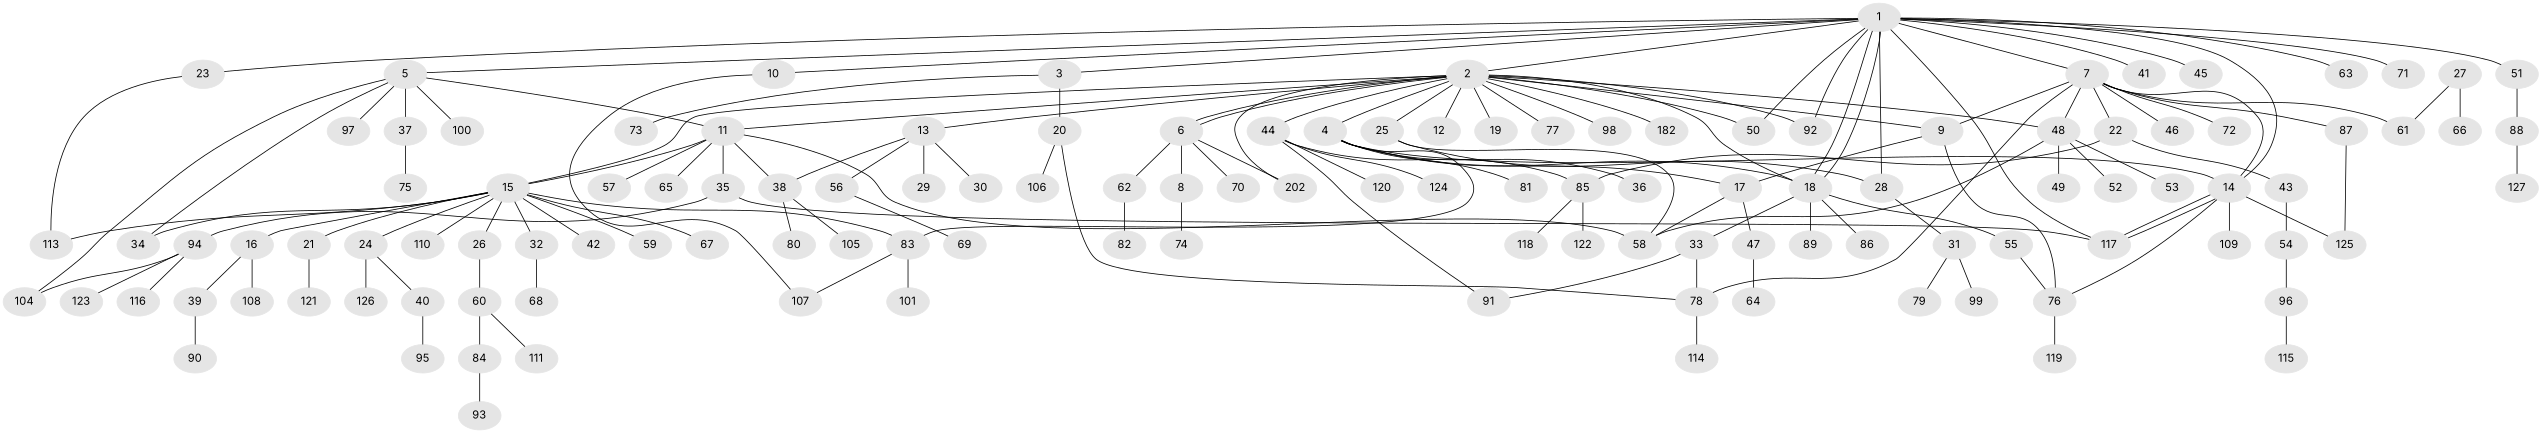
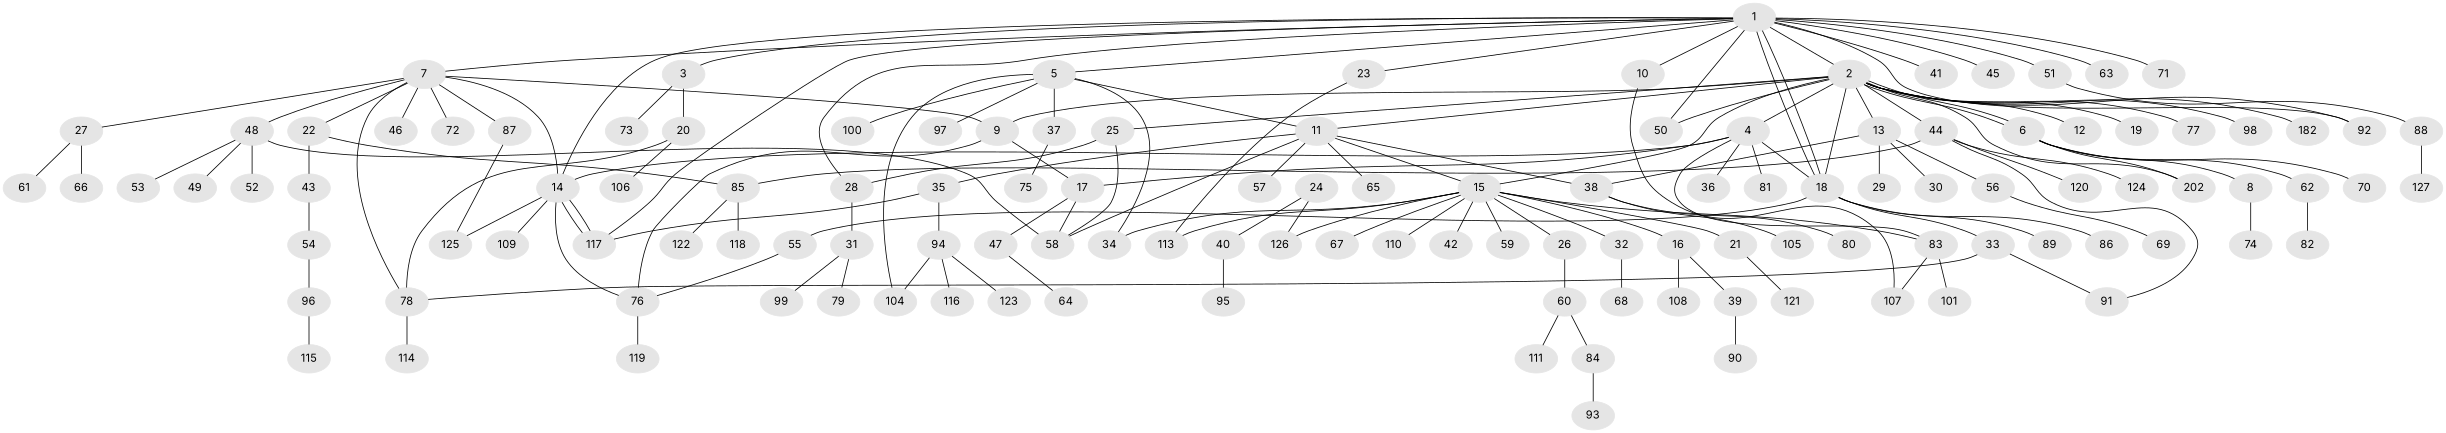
(1764, 96) -> none
(2252, 103) -> (253, 103)
(446, 211) -> (1377, 211)
